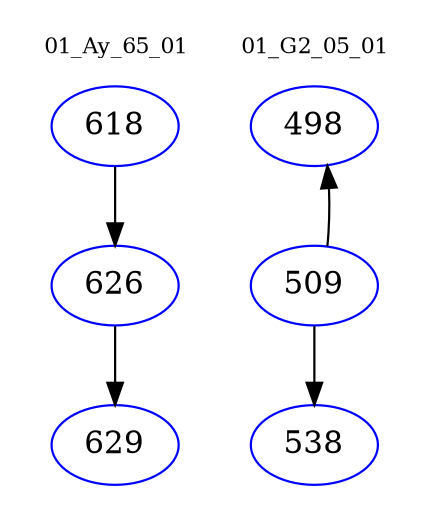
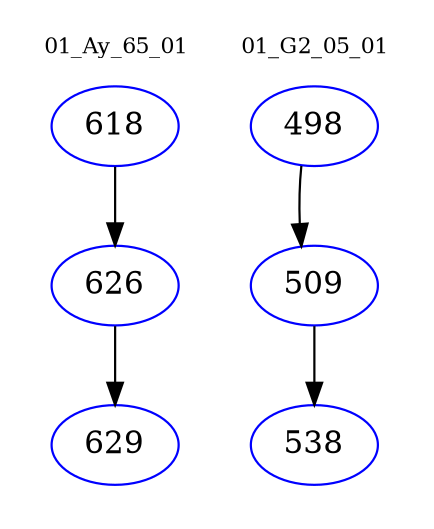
(329, 217) -> (300, 195)
